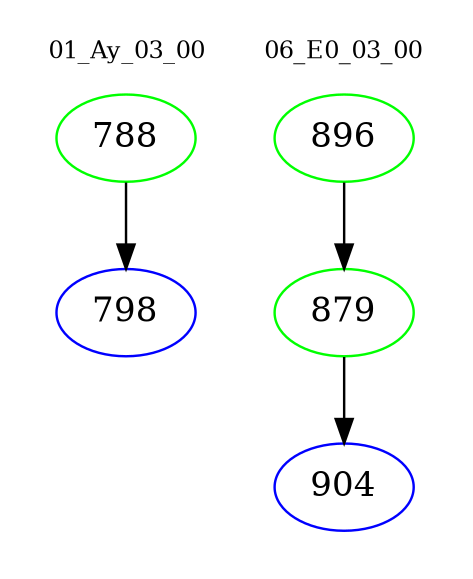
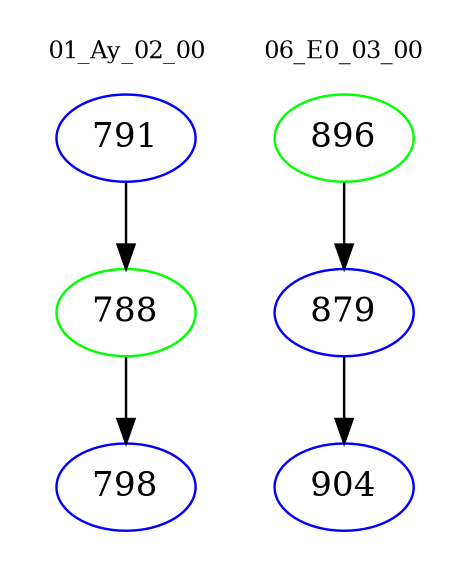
(127, 52) -> (127, 52)
none -> (126, 138)
(344, 313) -> (344, 313)
